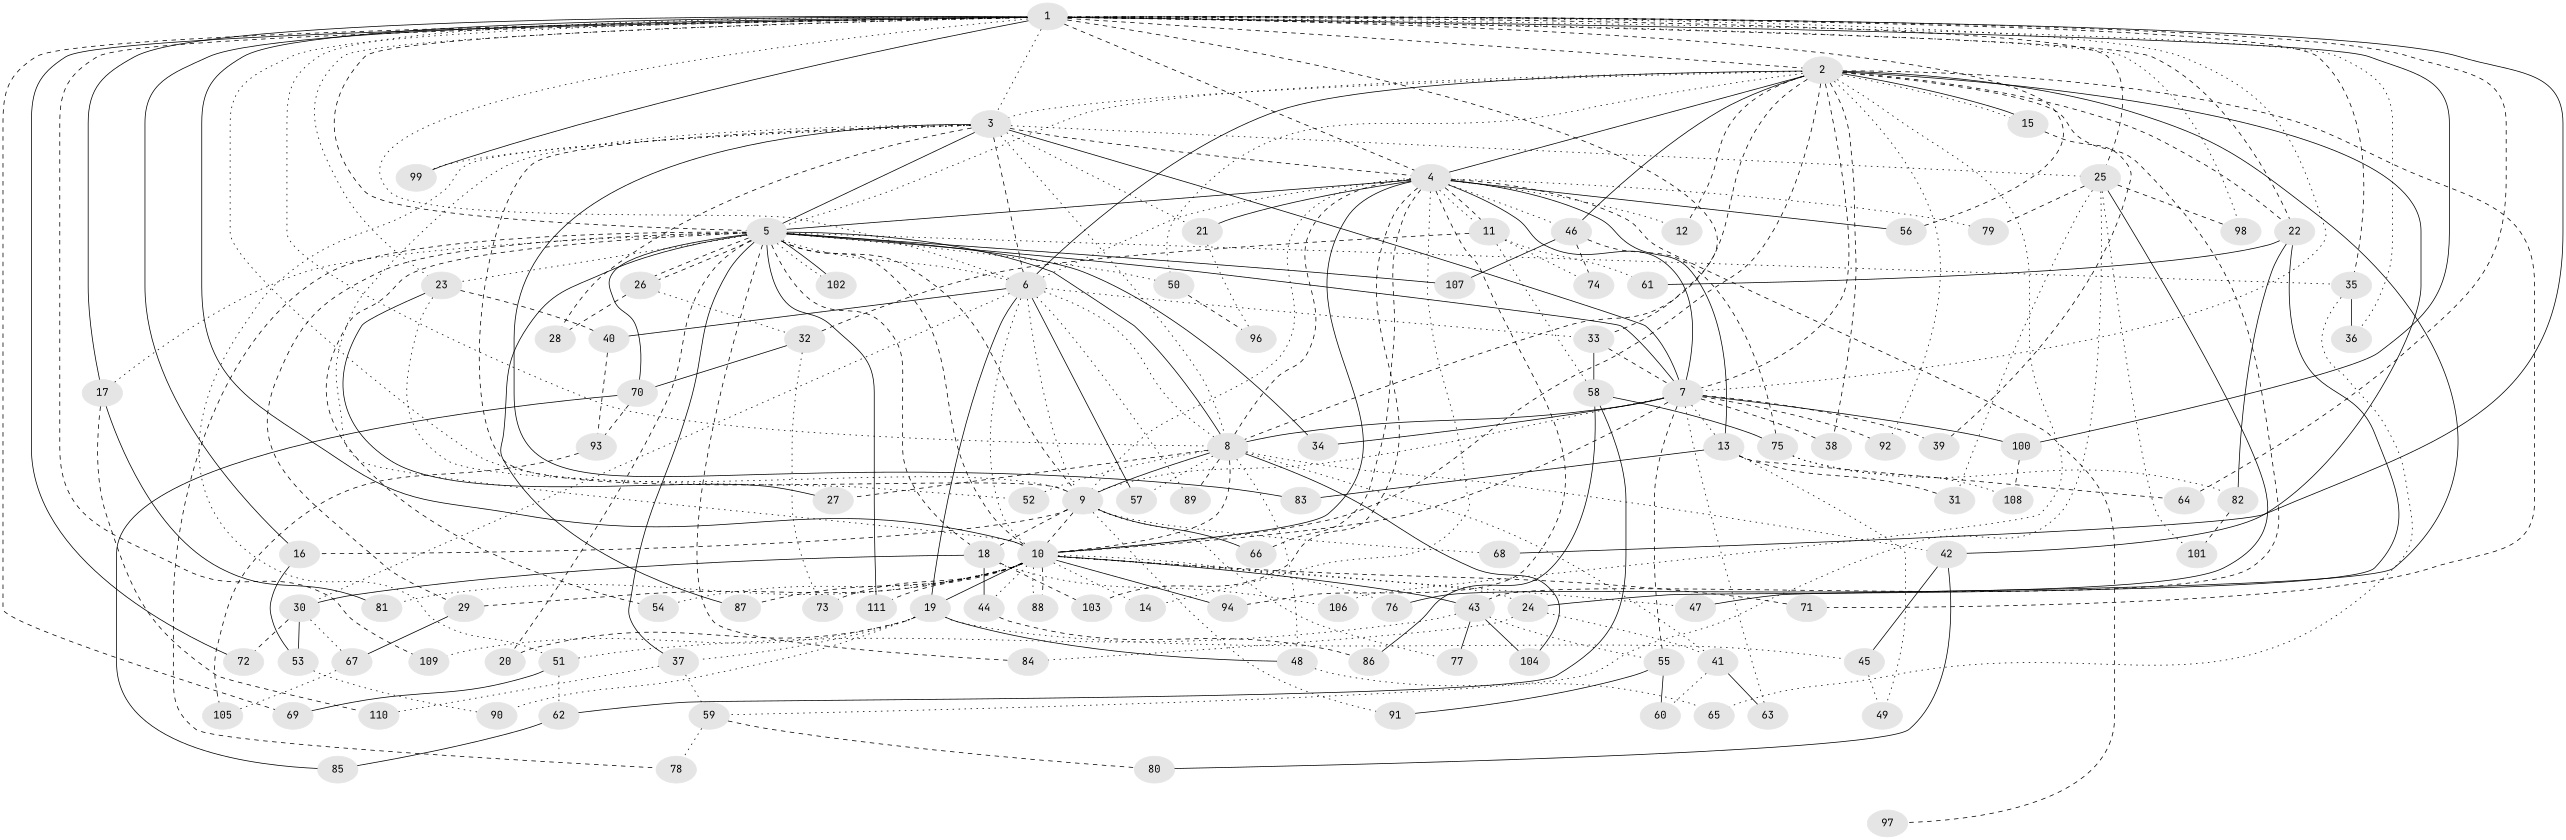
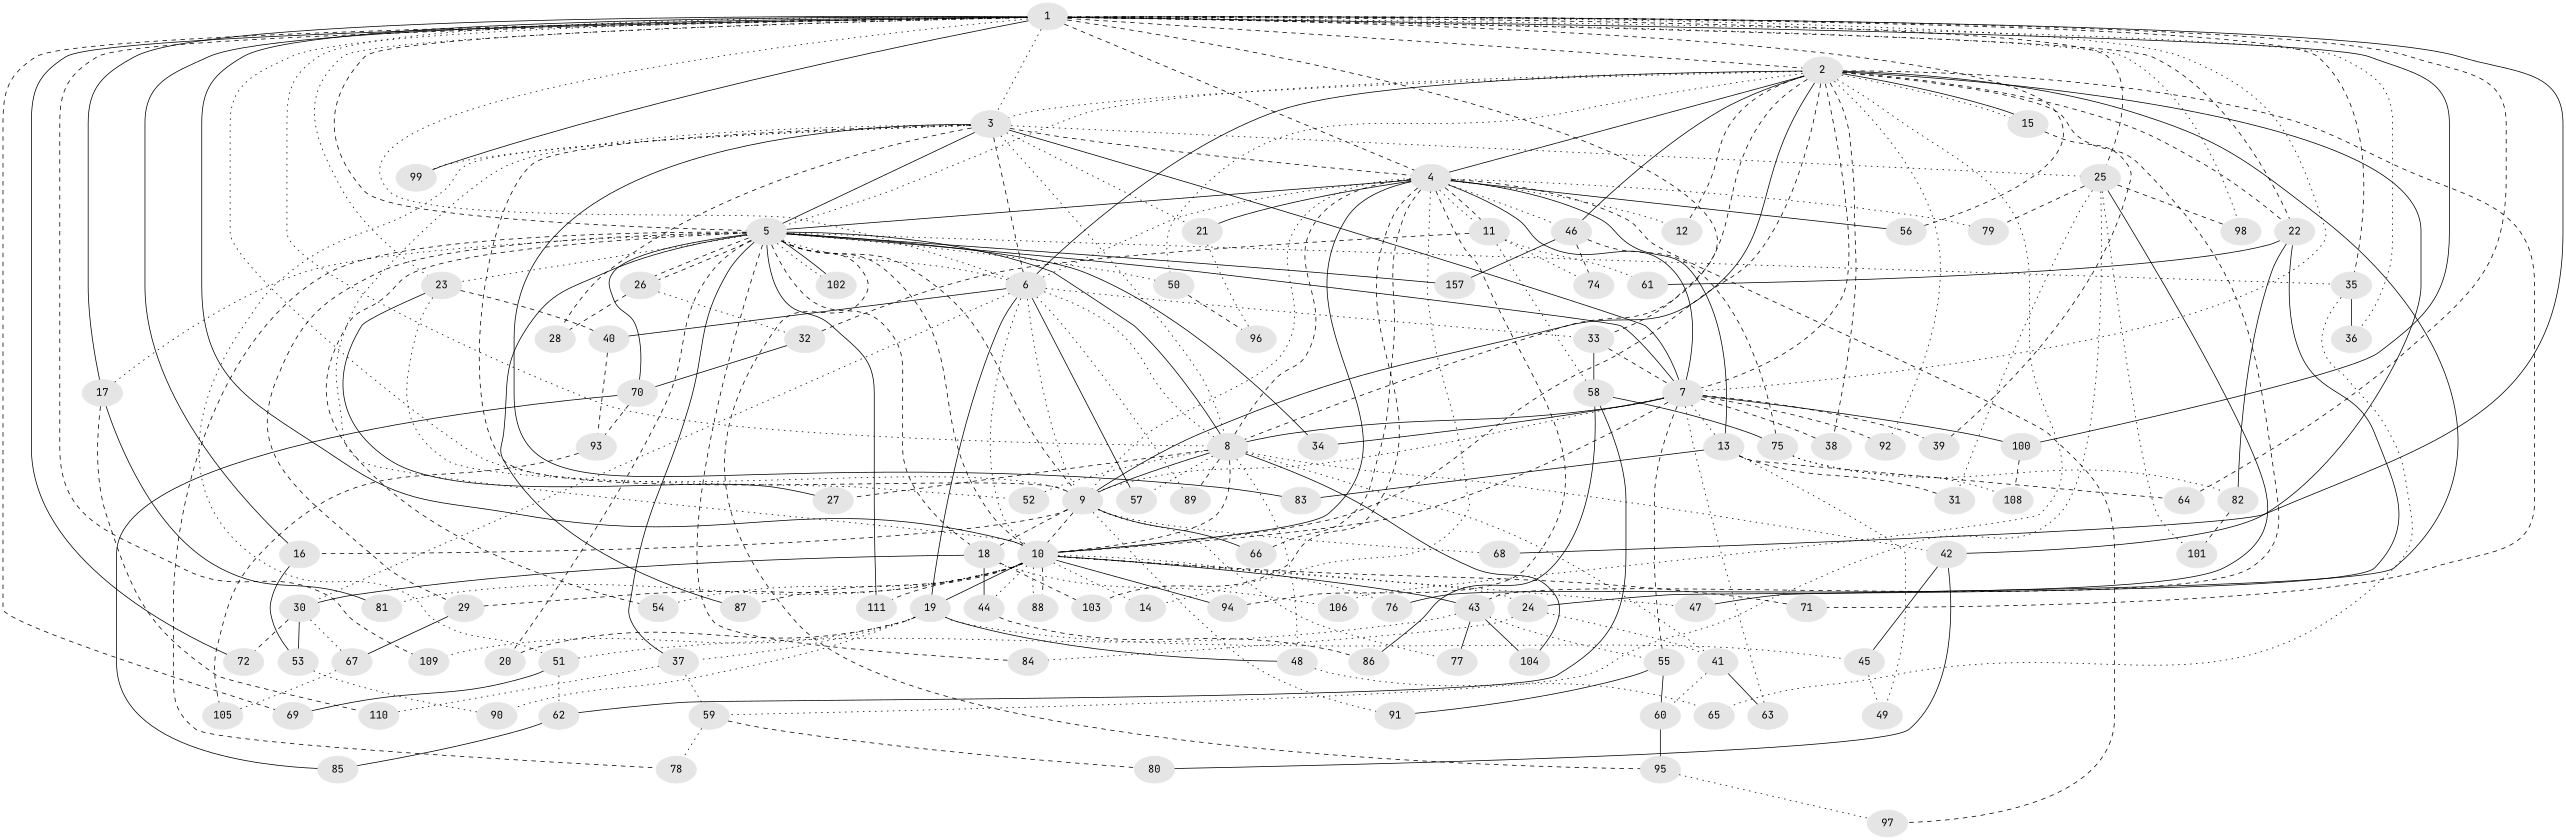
(1455, 285) -> (1455, 285)
none -> (1490, 344)
(823, 608) -> none
none -> (1660, 770)
